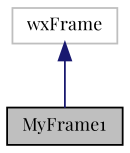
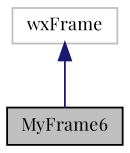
(65, 126) -> (65, 126)
